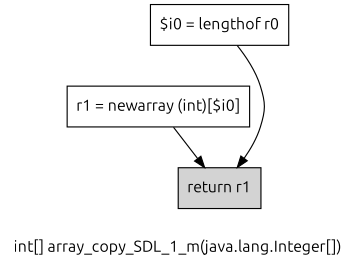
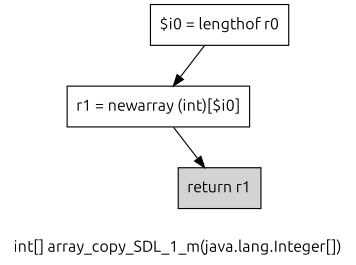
(264, 101) -> (192, 61)
